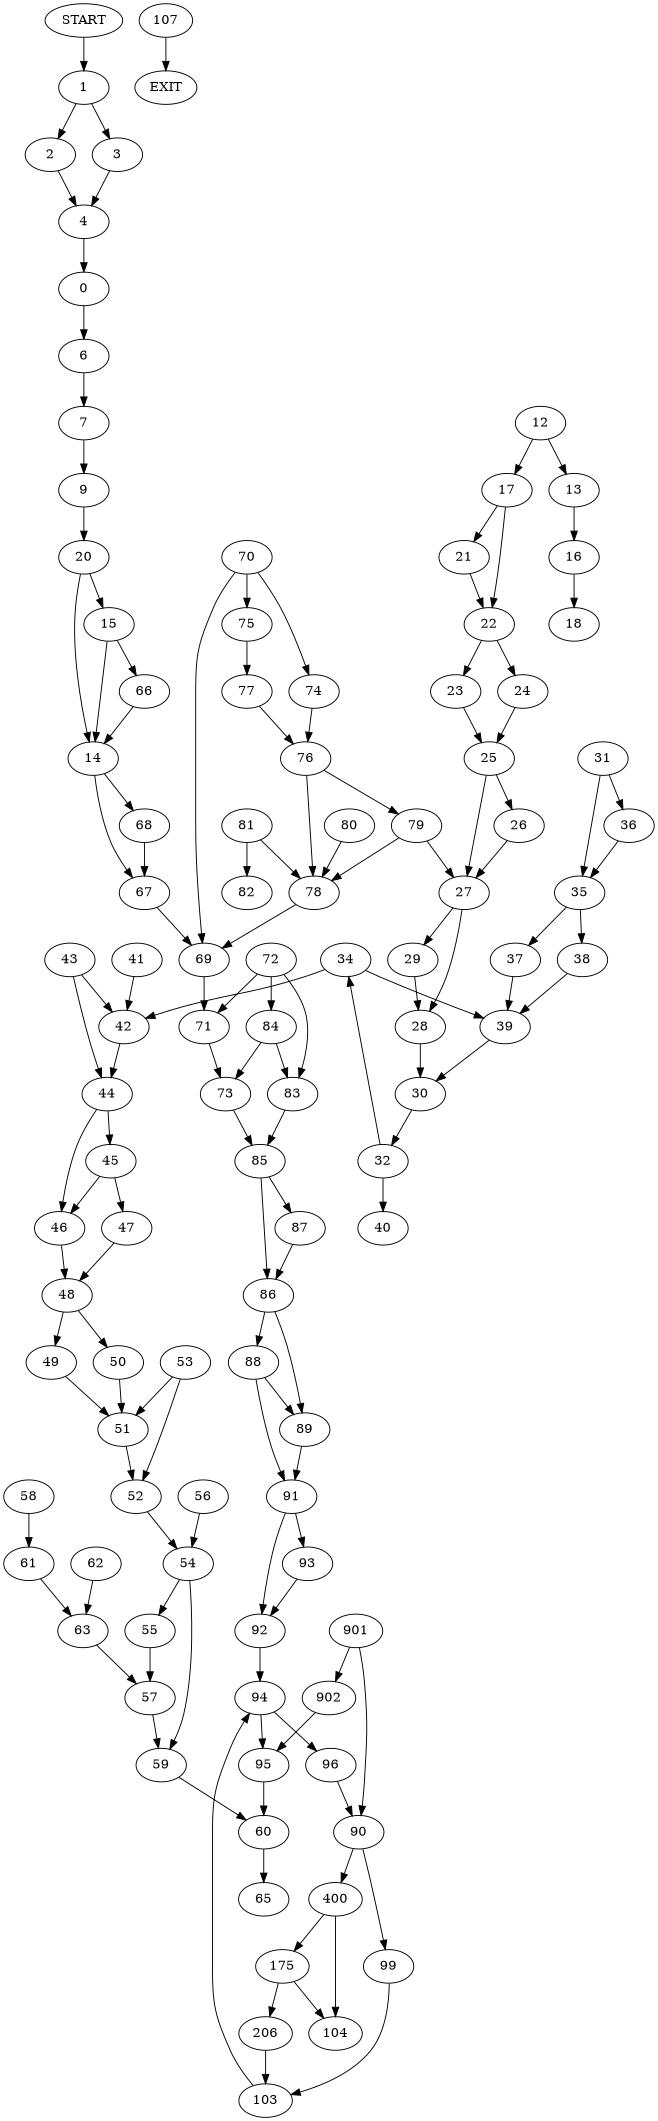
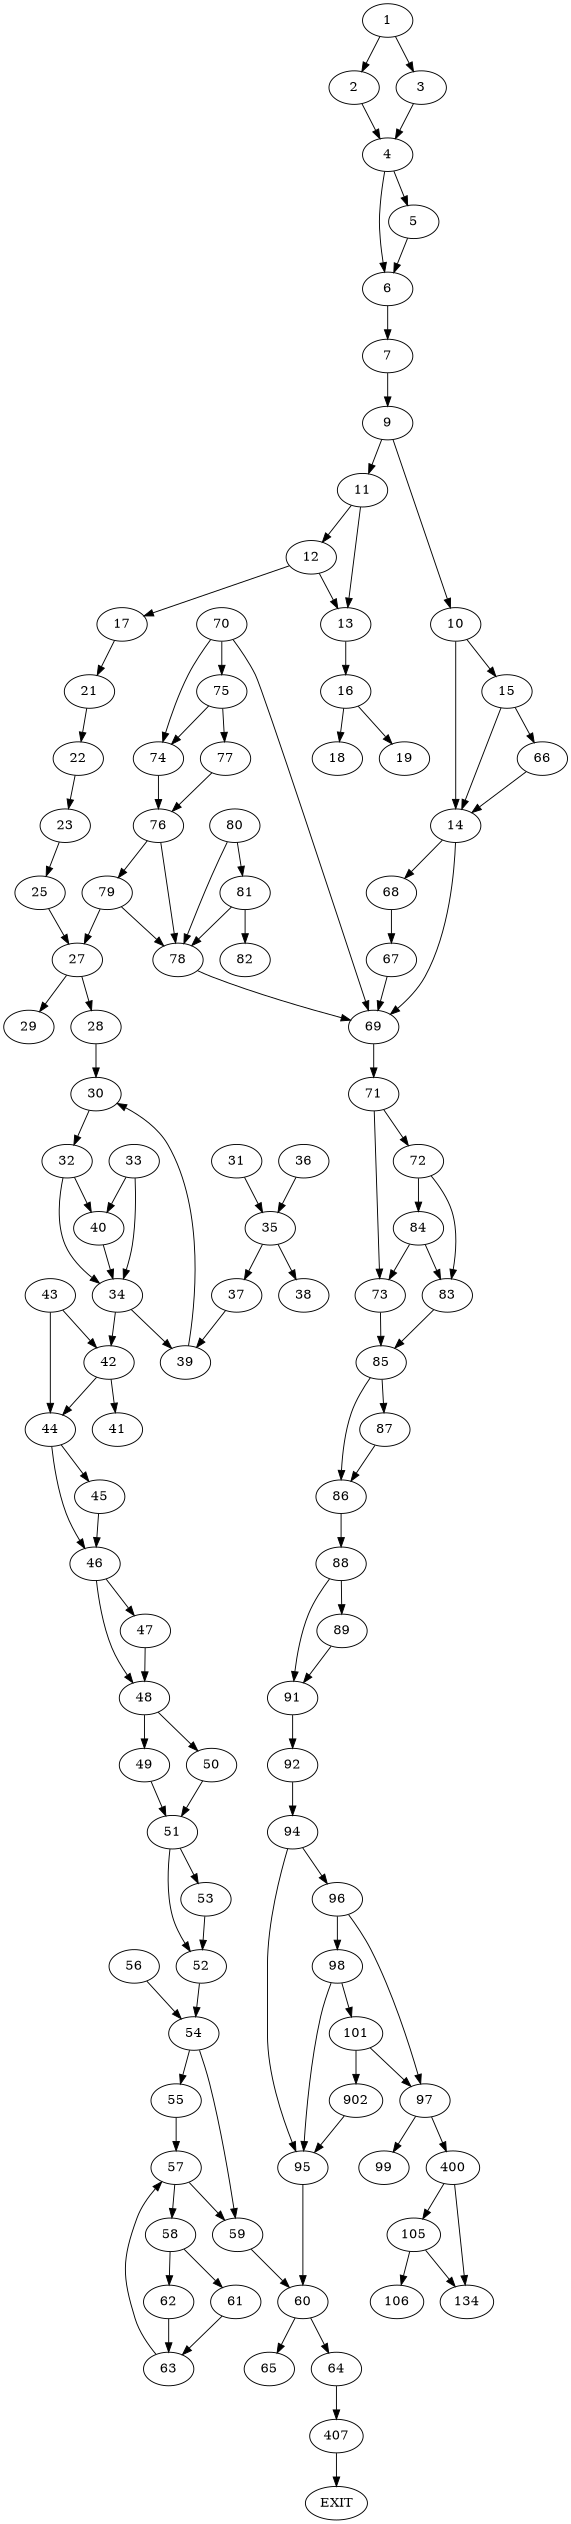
(84, 21) -> none
(166, 21) -> (336, 2436)
none -> (379, 217)
(84, 289) -> (414, 222)
none -> (363, 490)
(500, 553) -> none
(84, 557) -> (456, 624)
(523, 692) -> none
none -> (193, 722)
none -> (404, 759)
(614, 788) -> none
(105, 825) -> (442, 932)
(519, 826) -> none
none -> (239, 854)
(416, 985) -> none
(245, 986) -> (393, 1124)
(131, 989) -> (113, 1391)
(547, 991) -> none
none -> (134, 1161)
(118, 1190) -> (117, 1594)
none -> (107, 1257)
(290, 1357) -> none
(158, 1393) -> (187, 1862)
(308, 1564) -> none
(356, 1631) -> (356, 2034)
(359, 1832) -> (425, 2101)
(282, 1966) -> (414, 2235)
none -> (337, 1966)
(266, 2034) -> (397, 2302)
(335, 2034) -> (467, 2302)
(266, 2101) -> none
none -> (174, 2197)
none -> (170, 2264)
none -> (336, 2369)
